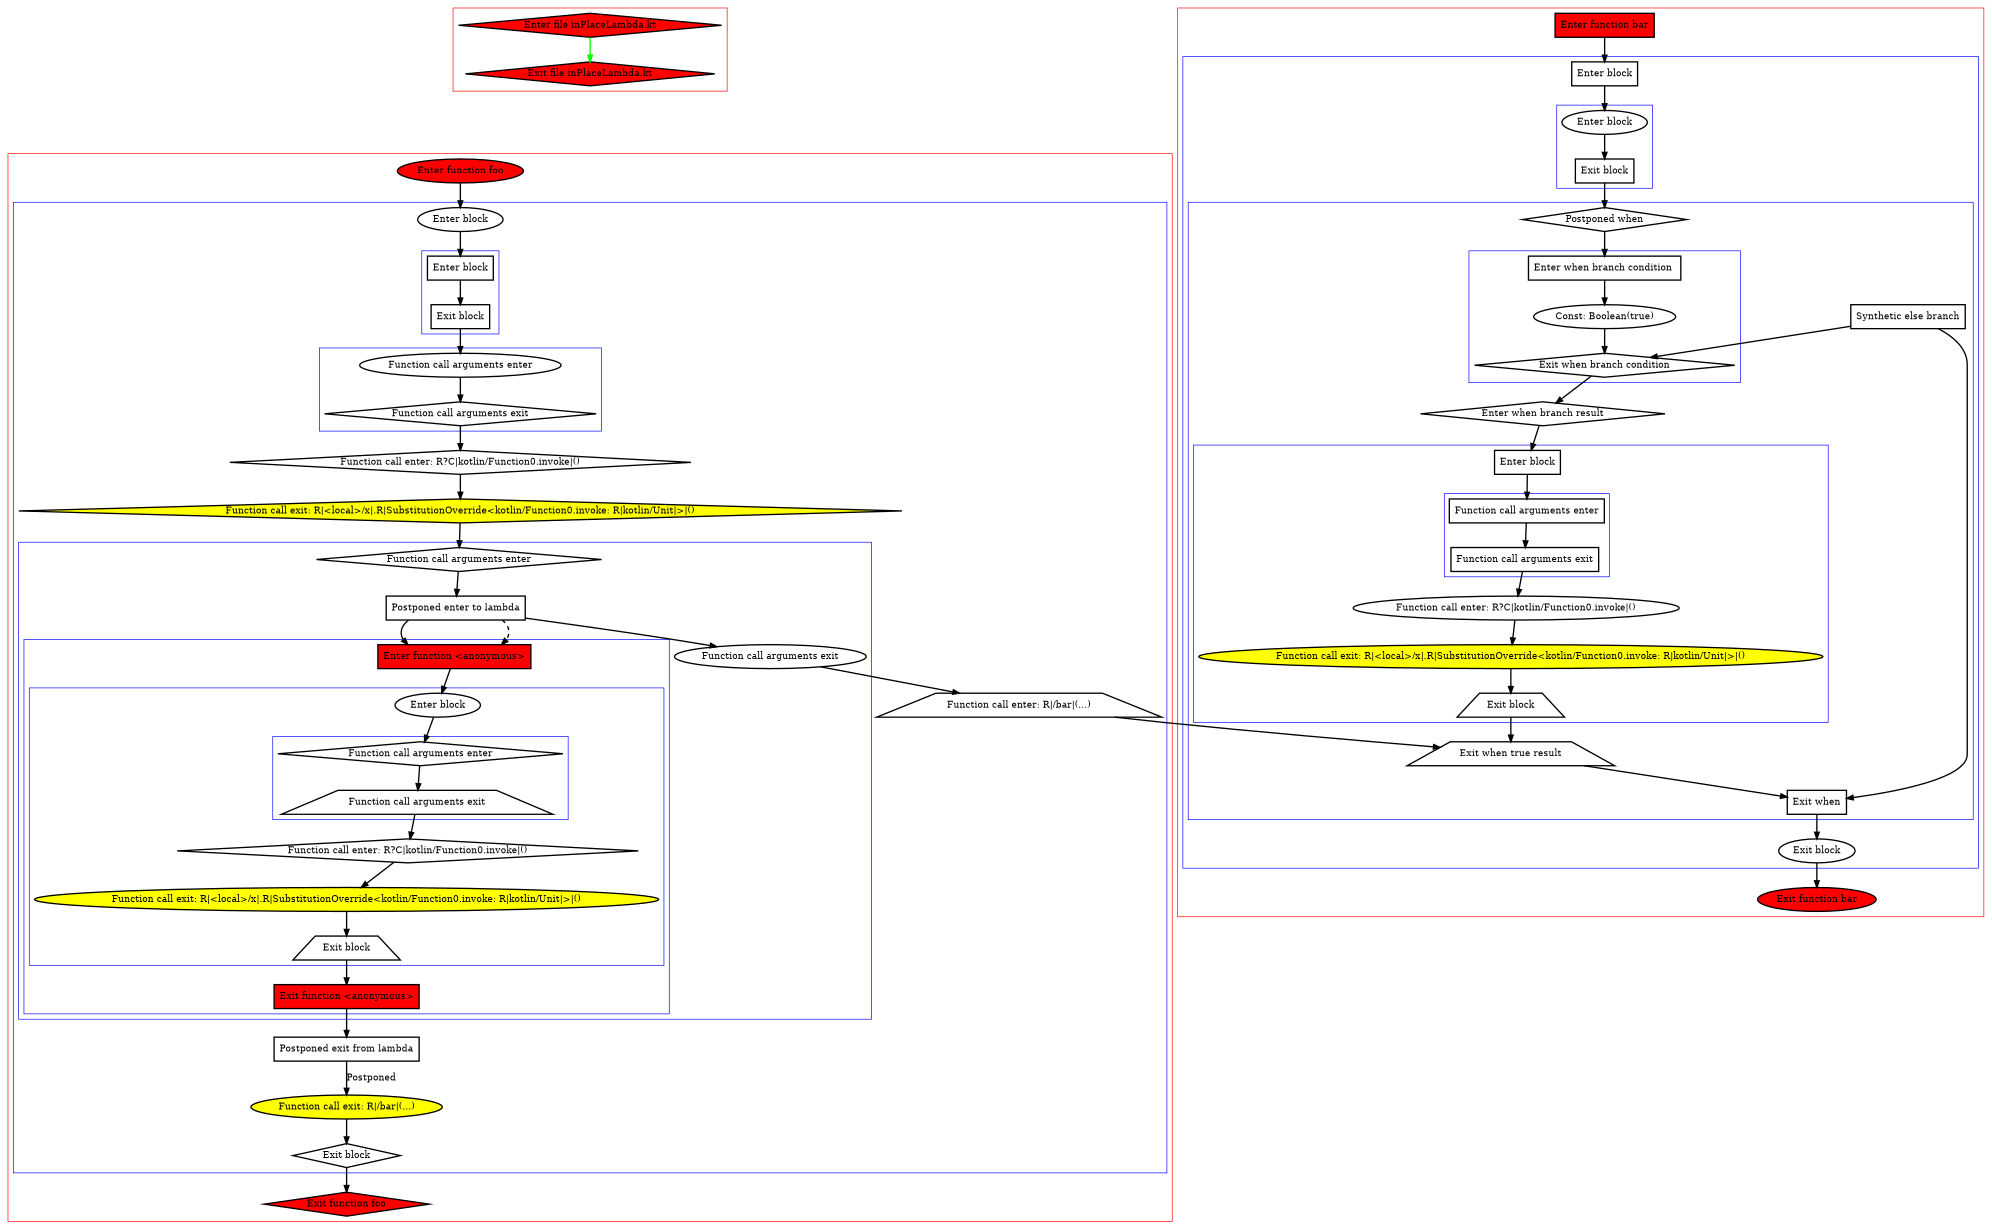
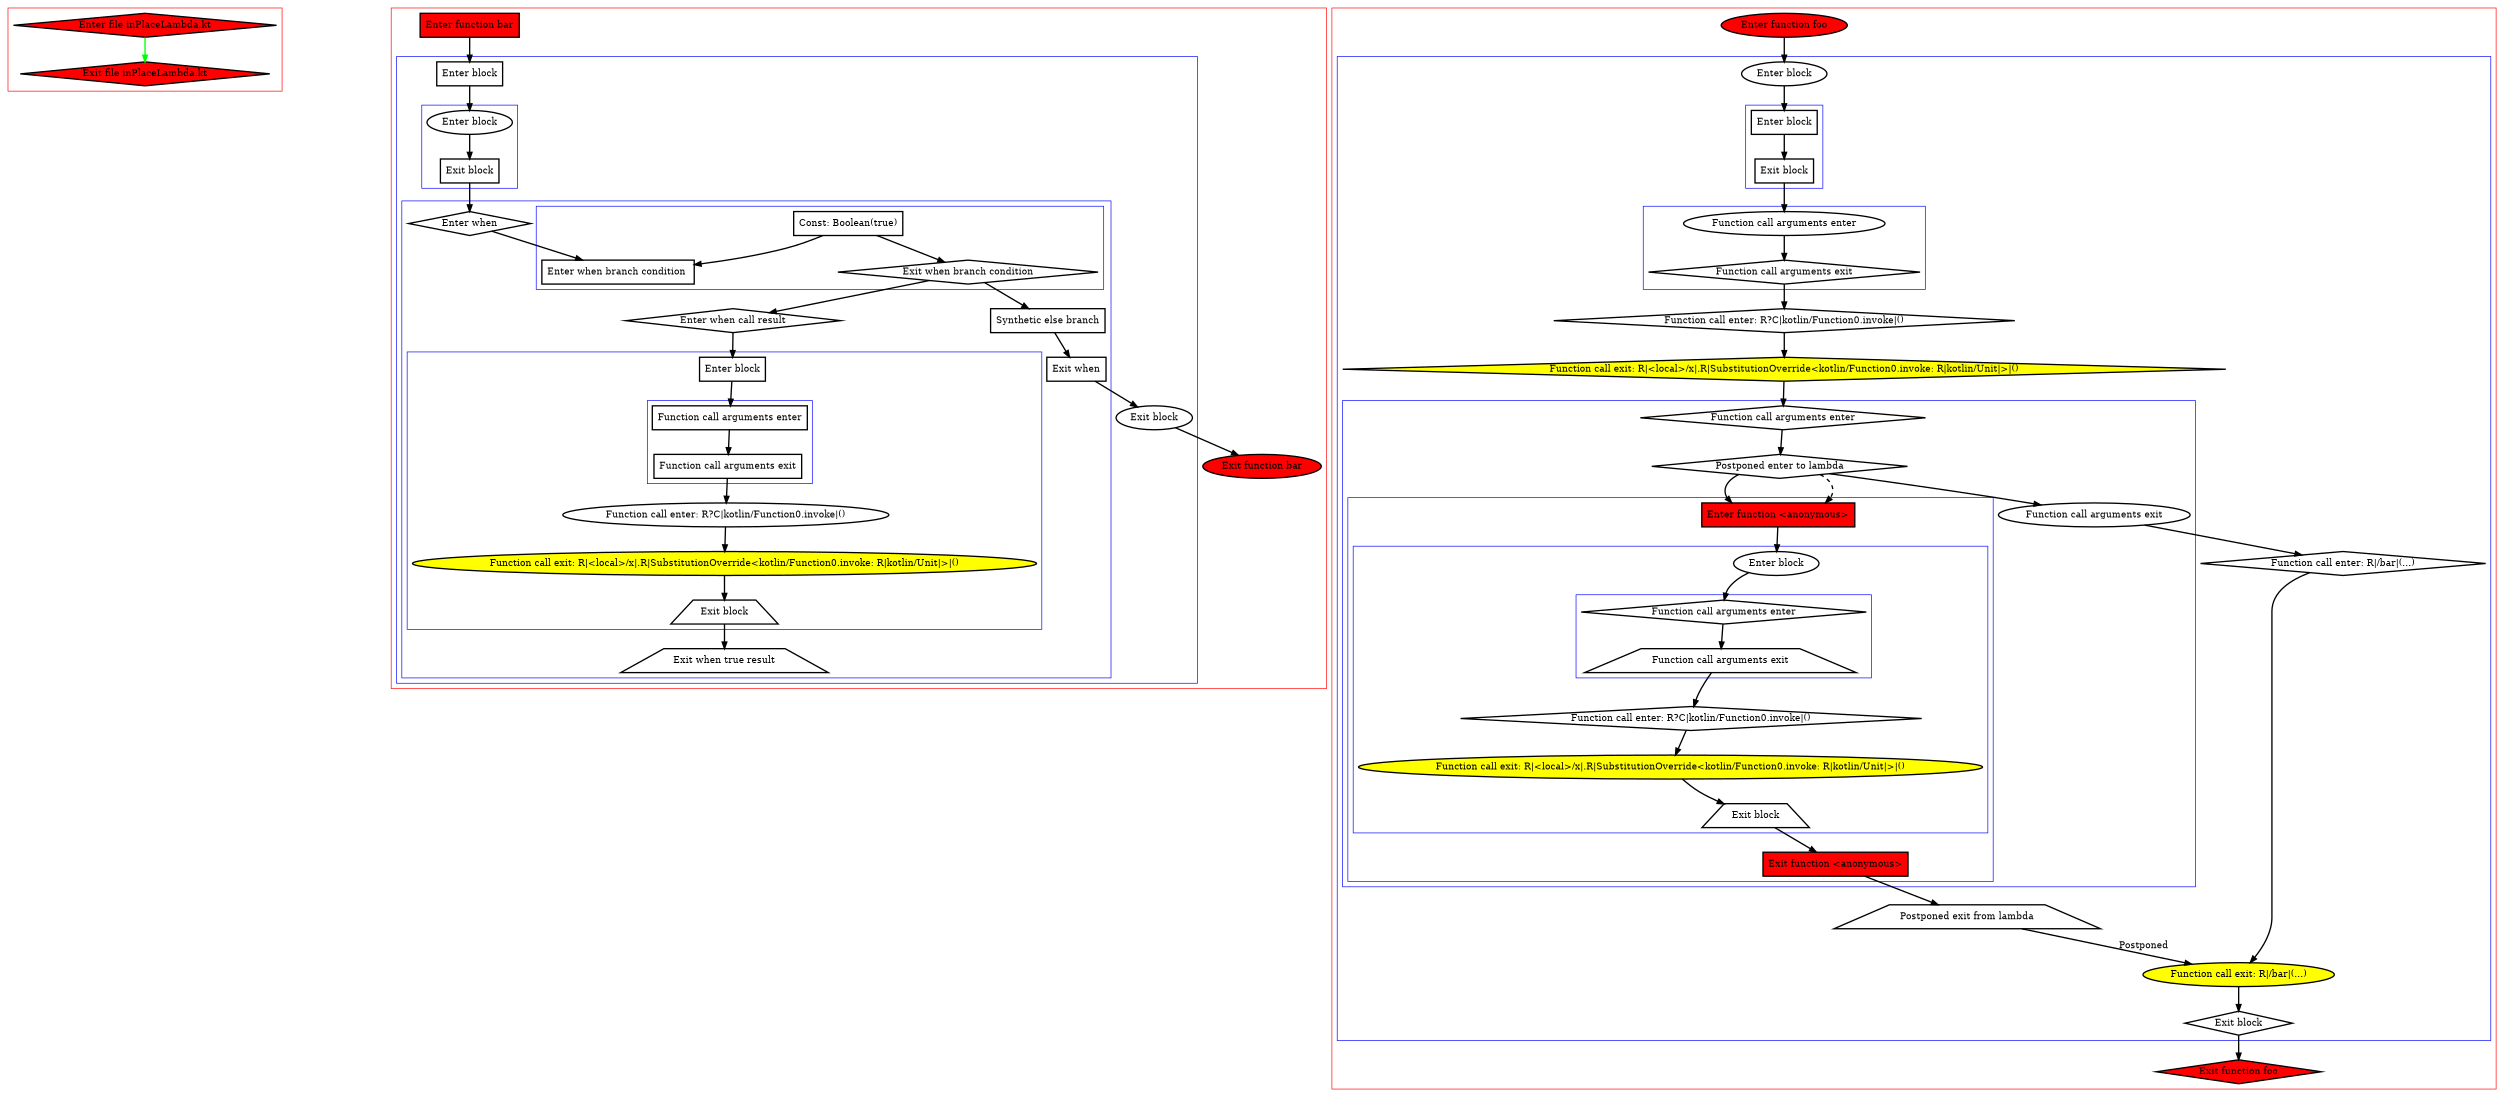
(1605, 220) -> (470, 224)
(1605, 289) -> (763, 254)
(1605, 317) -> (848, 224)
(1754, 341) -> (1004, 294)
(1543, 414) -> (733, 321)
(456, 608) -> (1780, 466)
(1019, 705) -> (2343, 563)
(1274, 733) -> (2272, 758)
(1682, 781) -> none
(347, 1049) -> (1967, 917)
